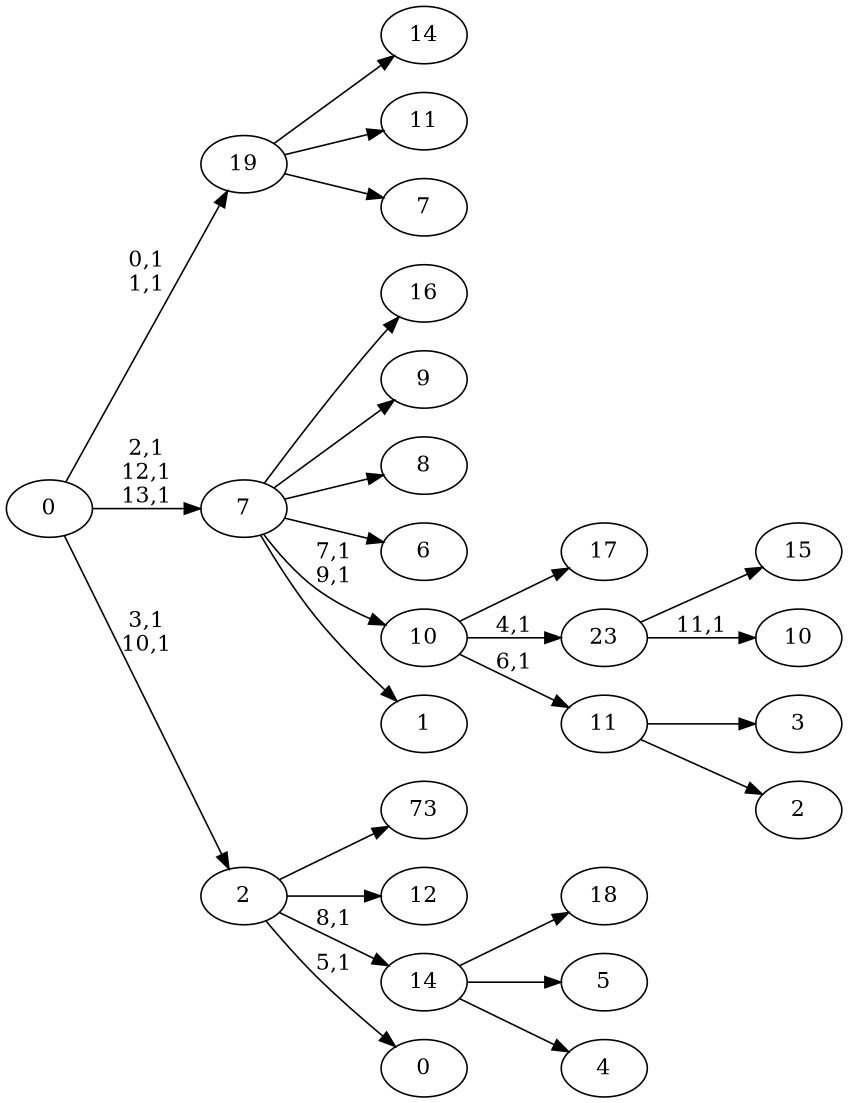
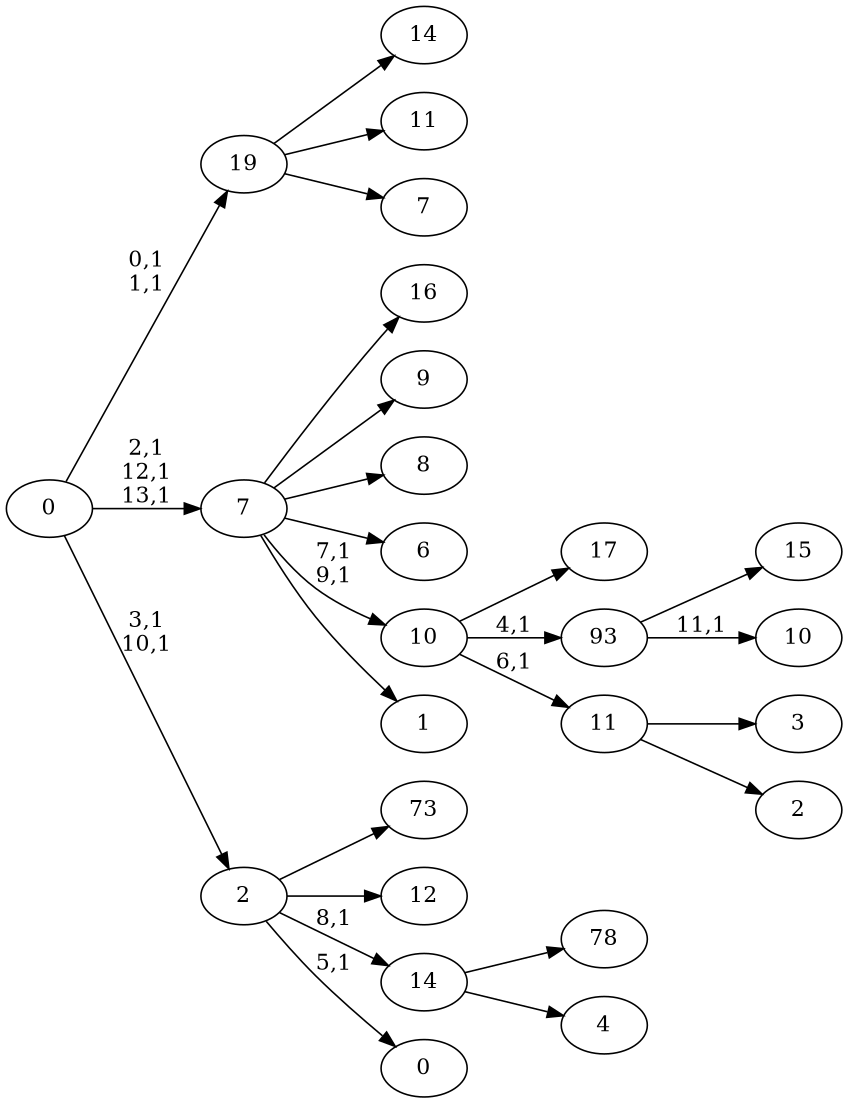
(604, 638) -> (604, 638)
(604, 896) -> (604, 939)
(604, 982) -> none
